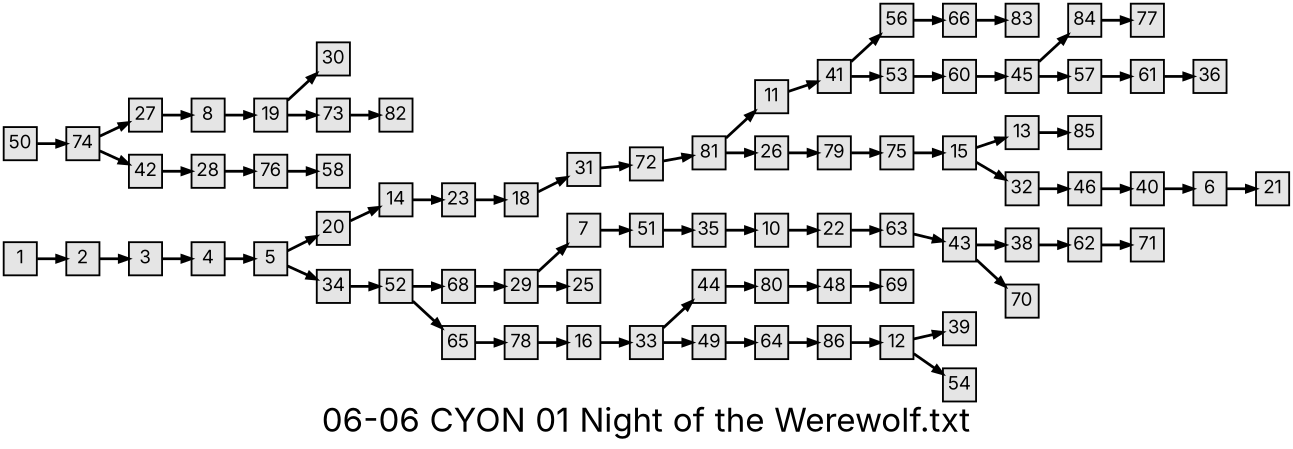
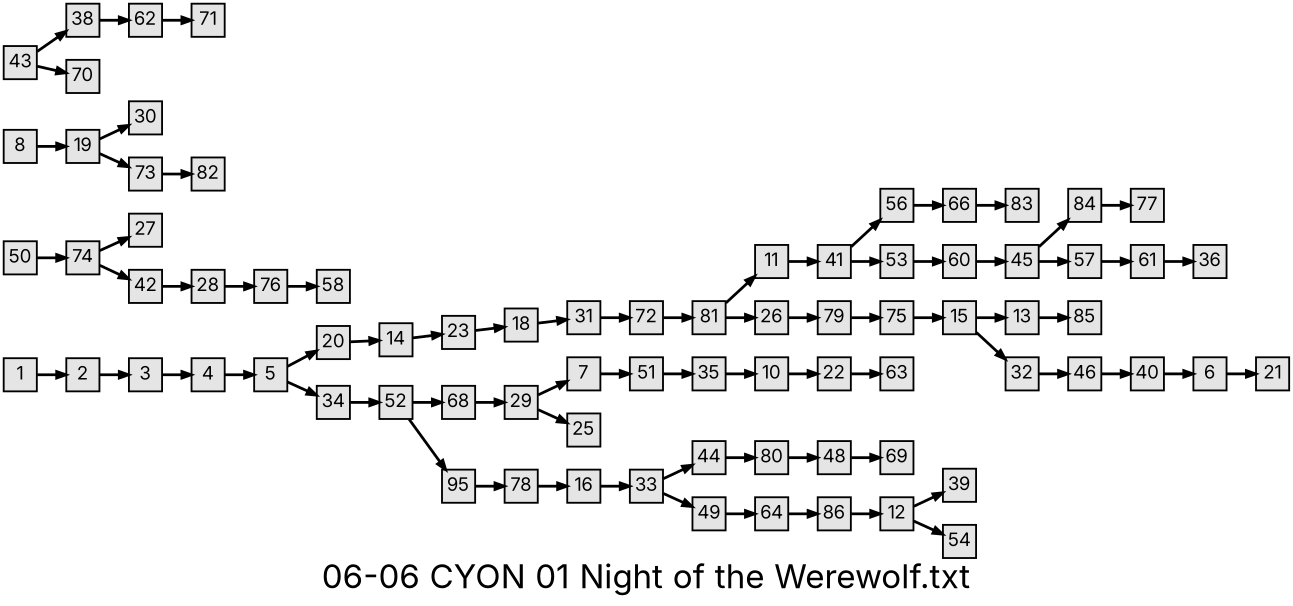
(172, 115) -> none
(924, 236) -> none
(459, 343) -> (459, 486)
